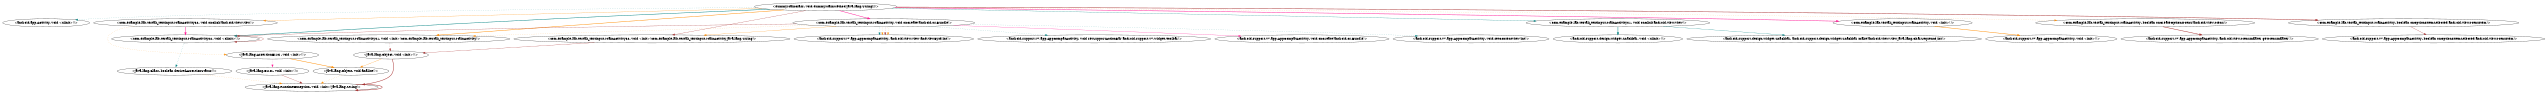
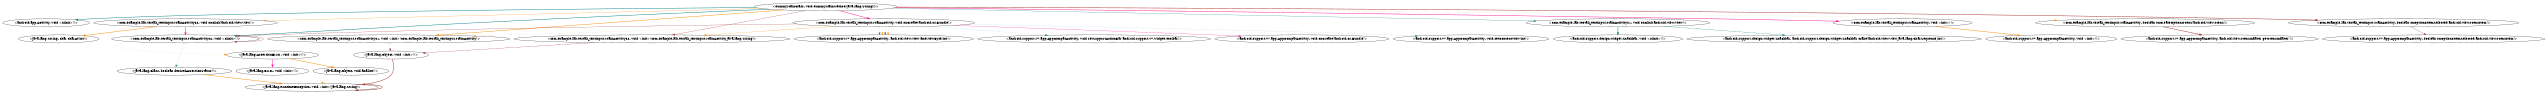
(417, 11) -> (417, 11)
none -> (59, 39)
(272, 62) -> (272, 62)
(372, 63) -> none
(241, 79) -> (241, 79)
(291, 79) -> none
